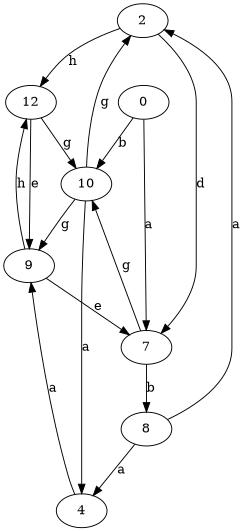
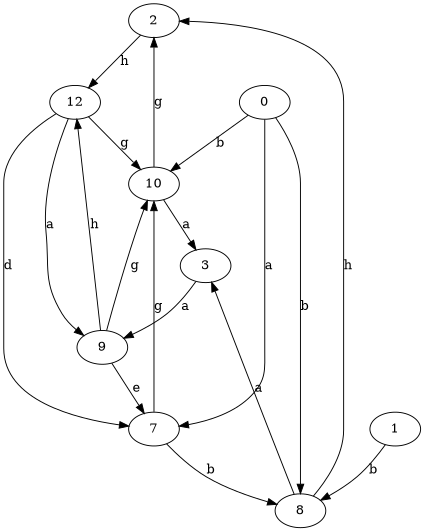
(196, 178) -> (4, 296)
(35, 184) -> (50, 225)
(59, 220) -> (124, 270)
(236, 225) -> (348, 266)
none -> (300, 298)
none -> (395, 429)
(82, 511) -> (206, 266)
